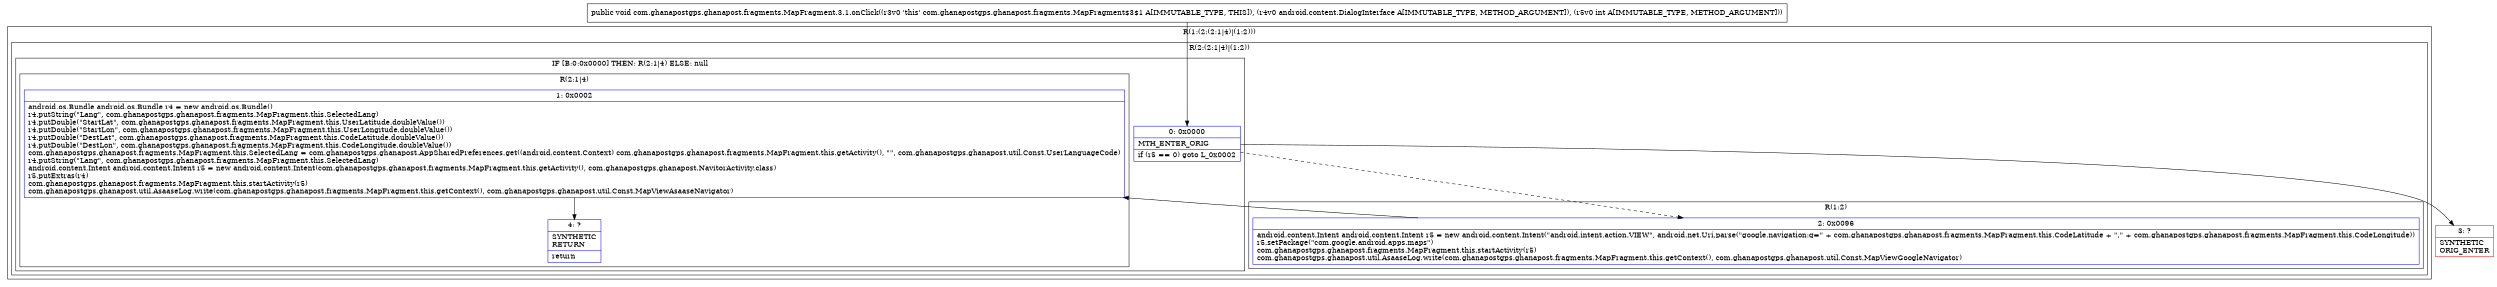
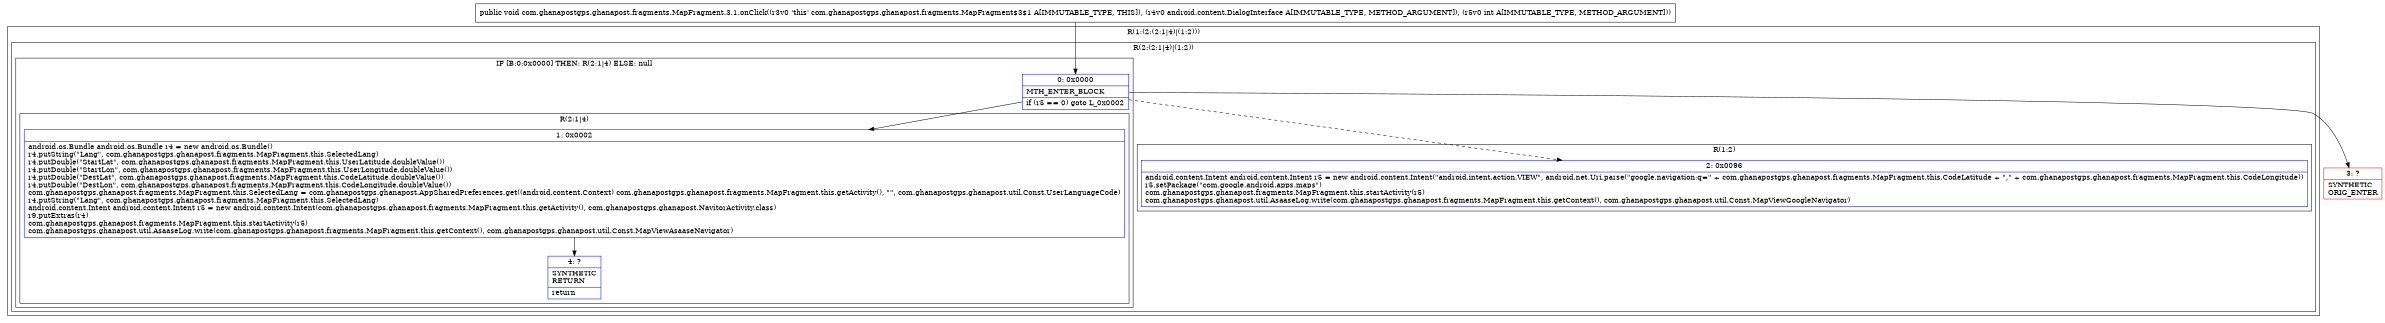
(1174, 143) -> (1066, 91)
(58, 176) -> (58, 216)
(1273, 209) -> (937, 117)
